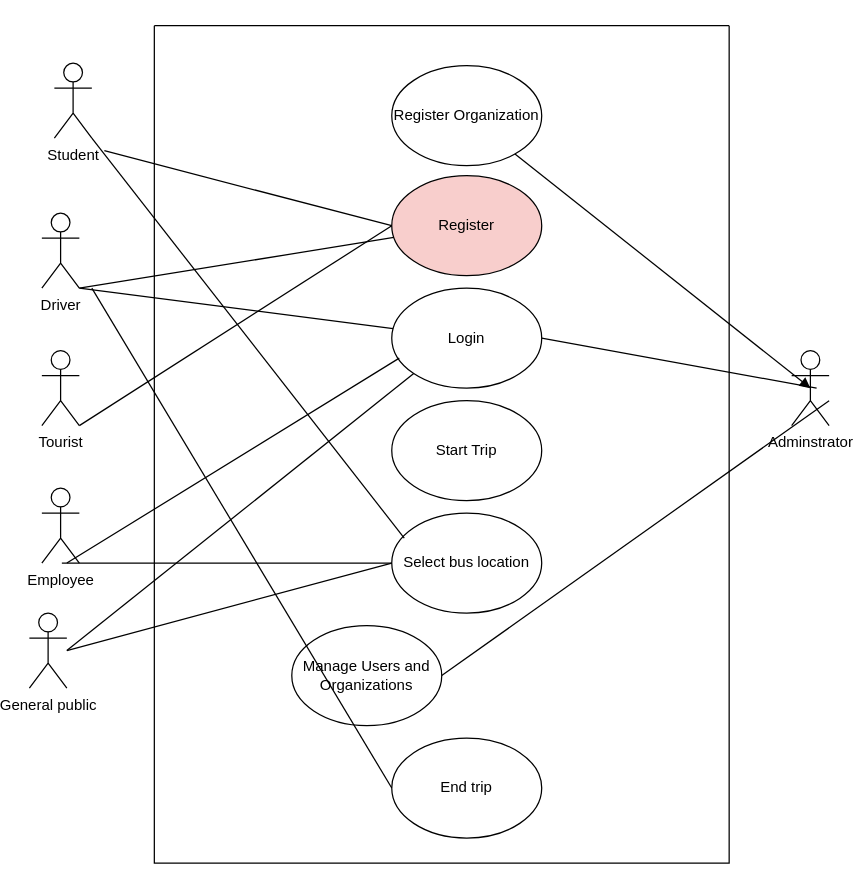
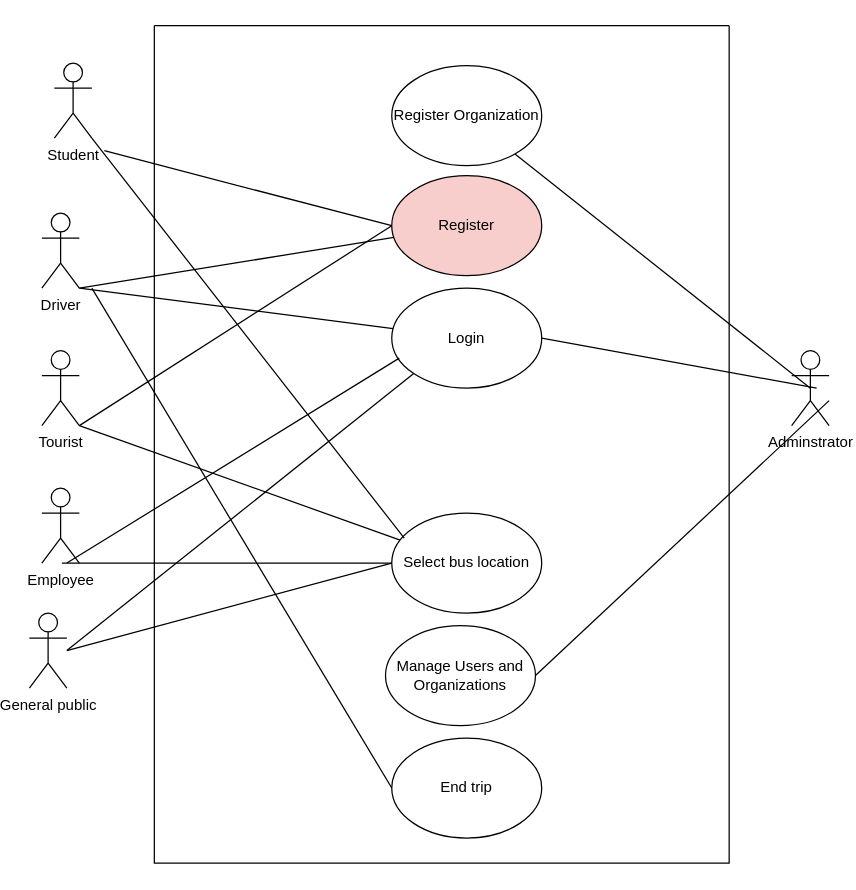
(801, 381) -> (804, 383)
(467, 451) -> none
none -> (302, 505)
(367, 676) -> (461, 676)
